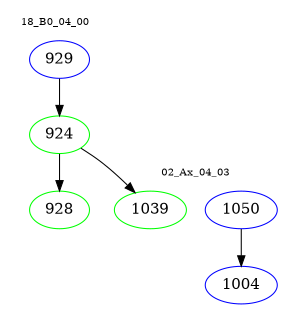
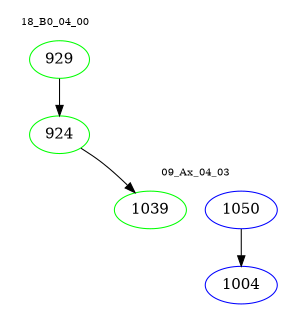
(60, 60) -> (60, 60)
(196, 173) -> (196, 173)
(60, 210) -> none
